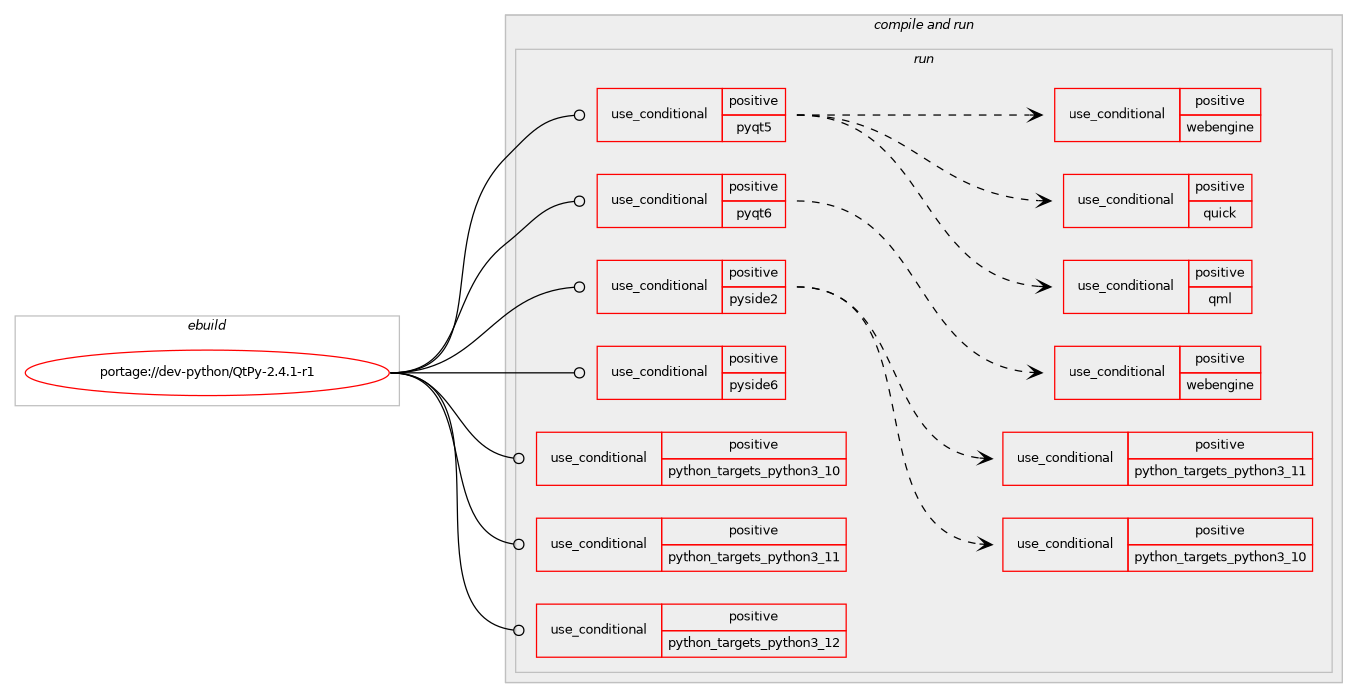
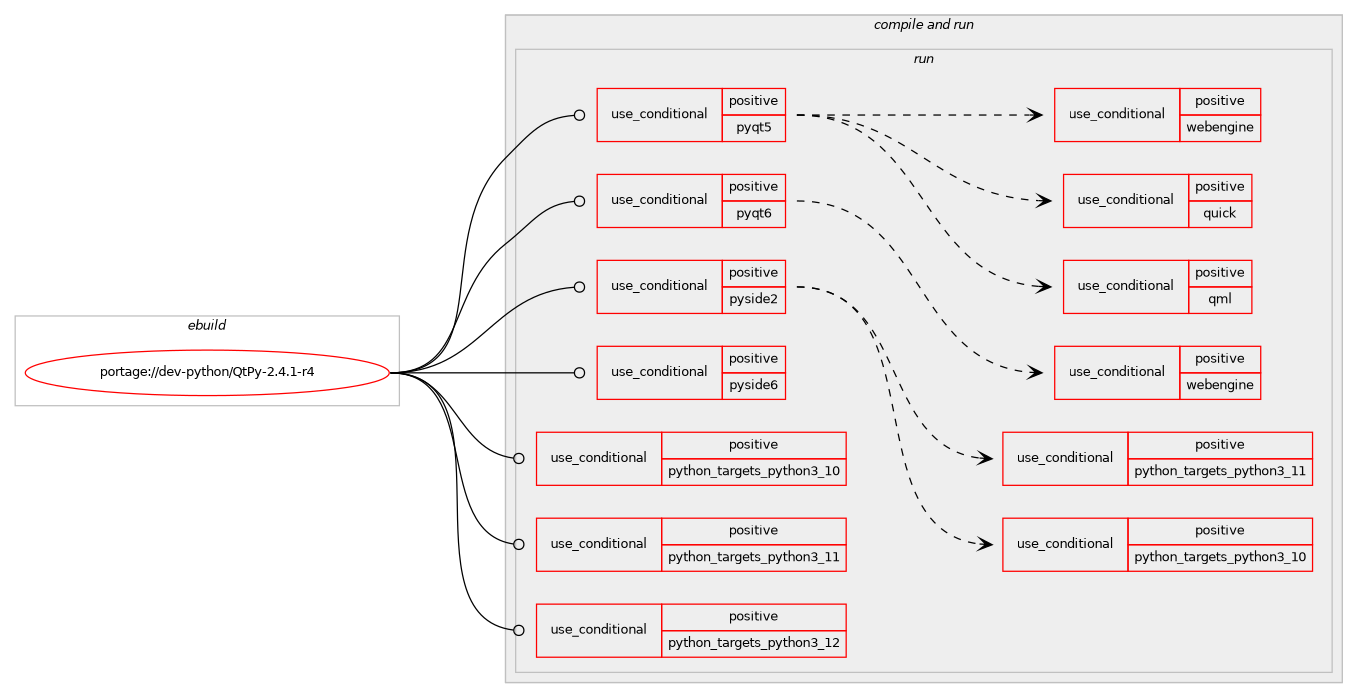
(207, 373) -> (207, 373)
